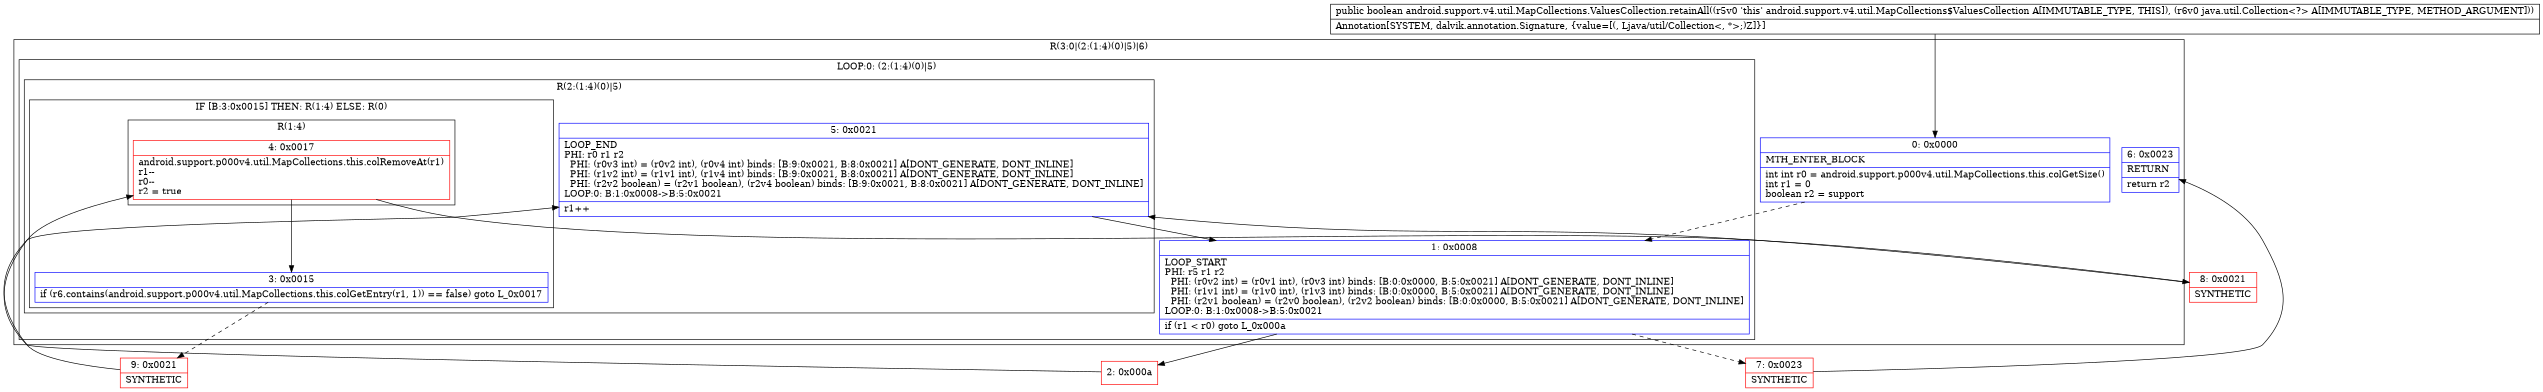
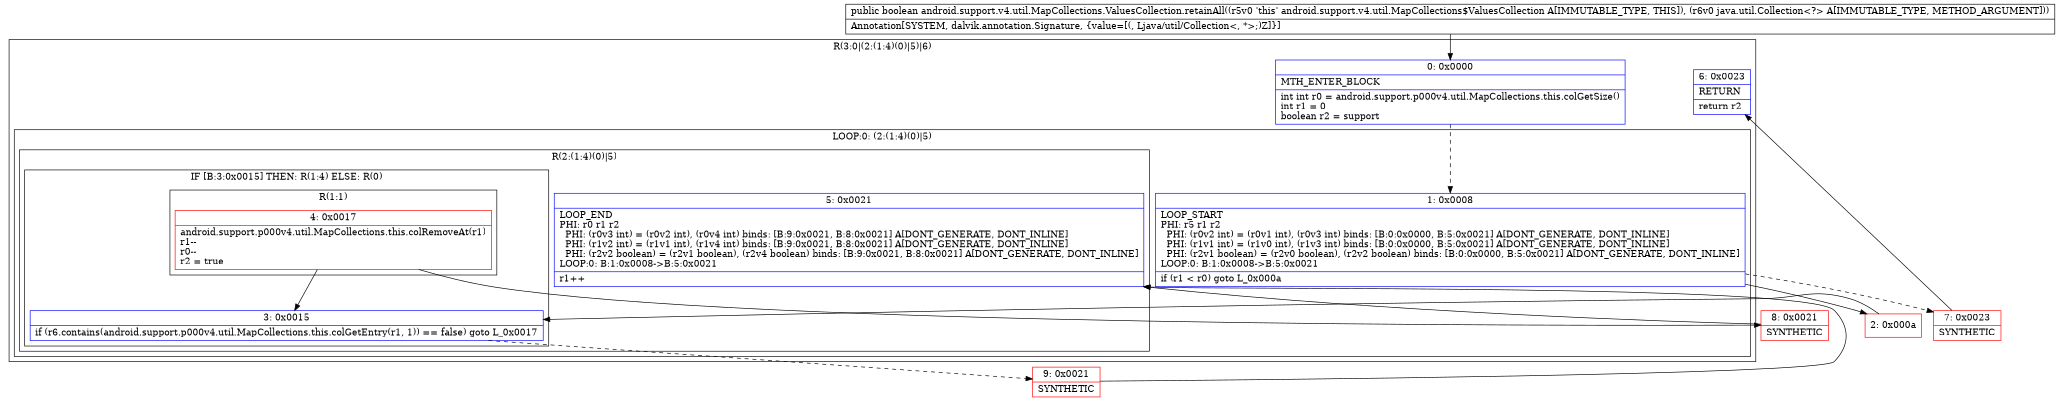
(292, 127) -> (333, 198)
(1148, 227) -> none
(451, 360) -> (1217, 306)
